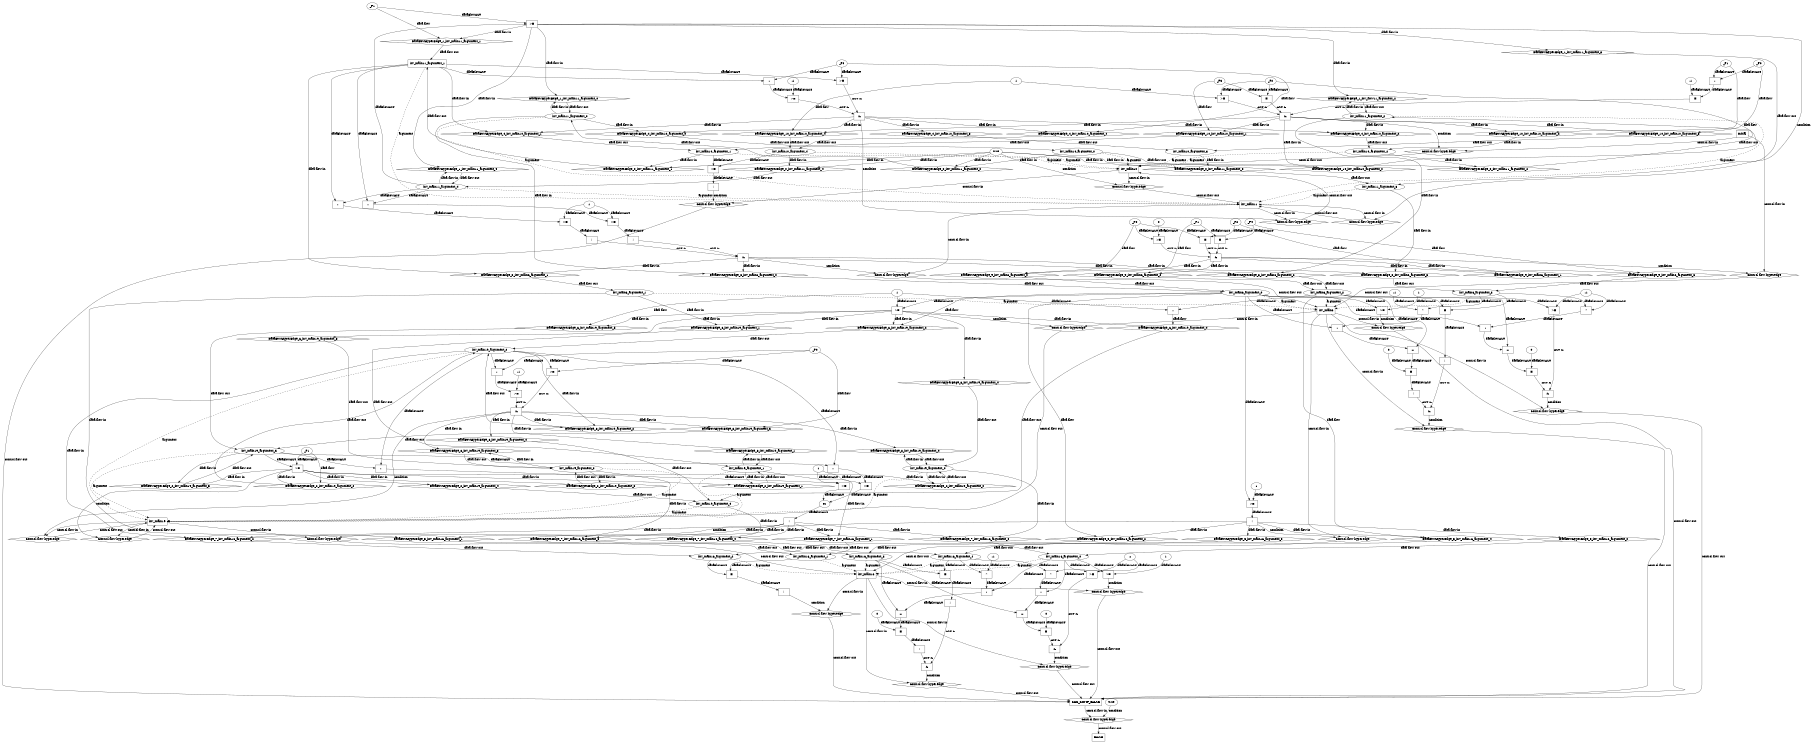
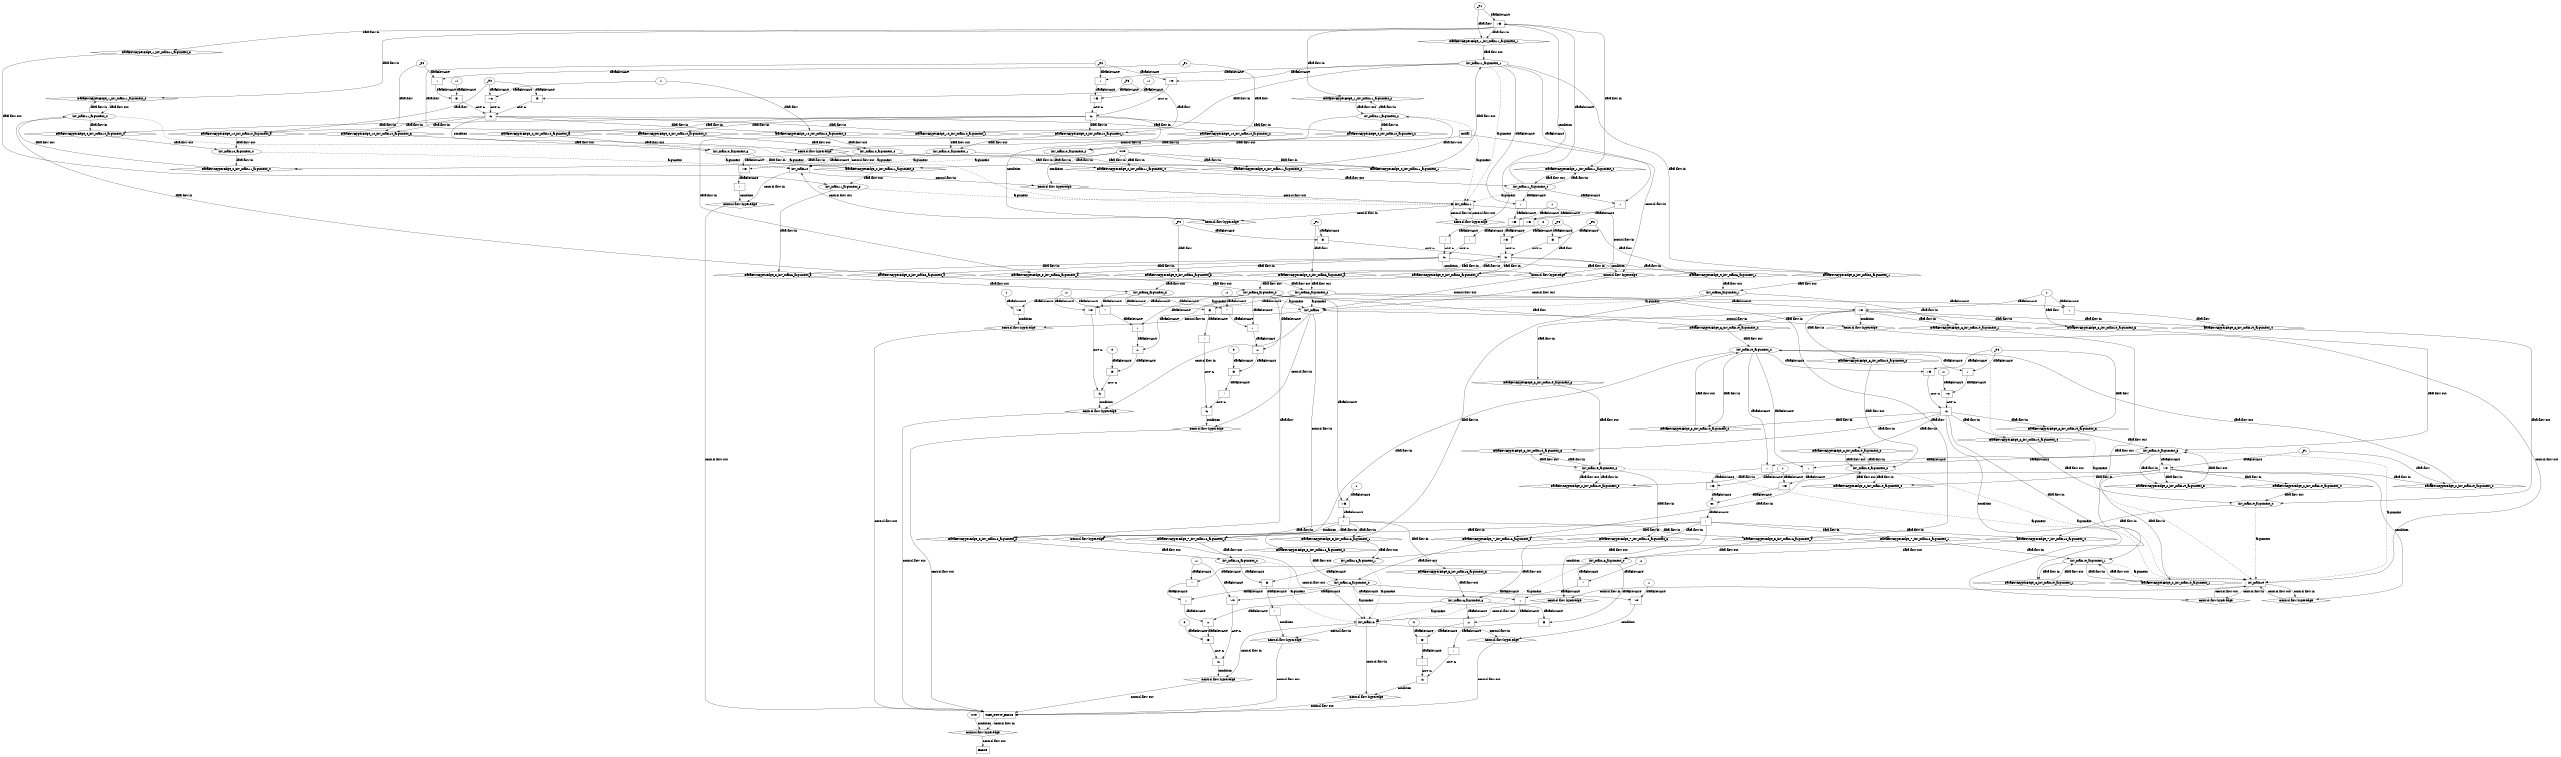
(427, 63) -> (1484, 63)
(1362, 99) -> (1358, 99)
(1207, 165) -> (236, 142)
none -> (1723, 283)
(1287, 305) -> (1284, 301)
(1326, 310) -> (1312, 310)
(834, 479) -> (2001, 550)
